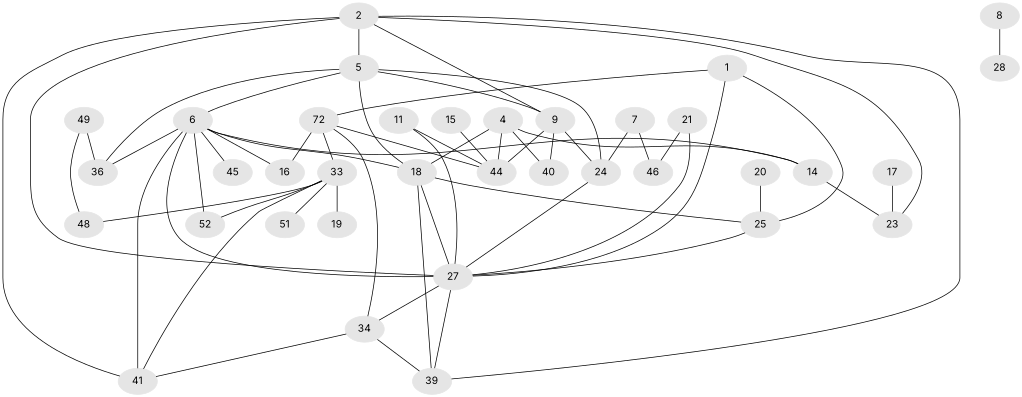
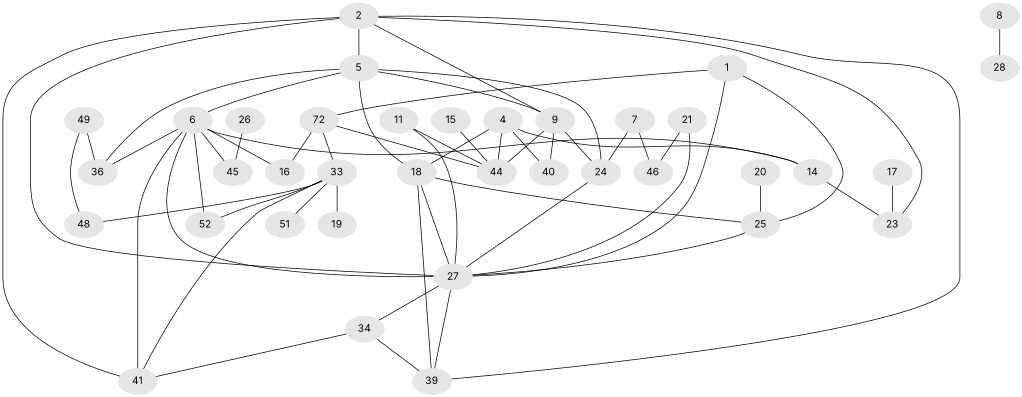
none -> (245, 120)
(351, 157) -> none
(377, 216) -> none
